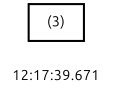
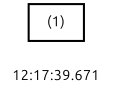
(56, 23) -> (56, 23)
